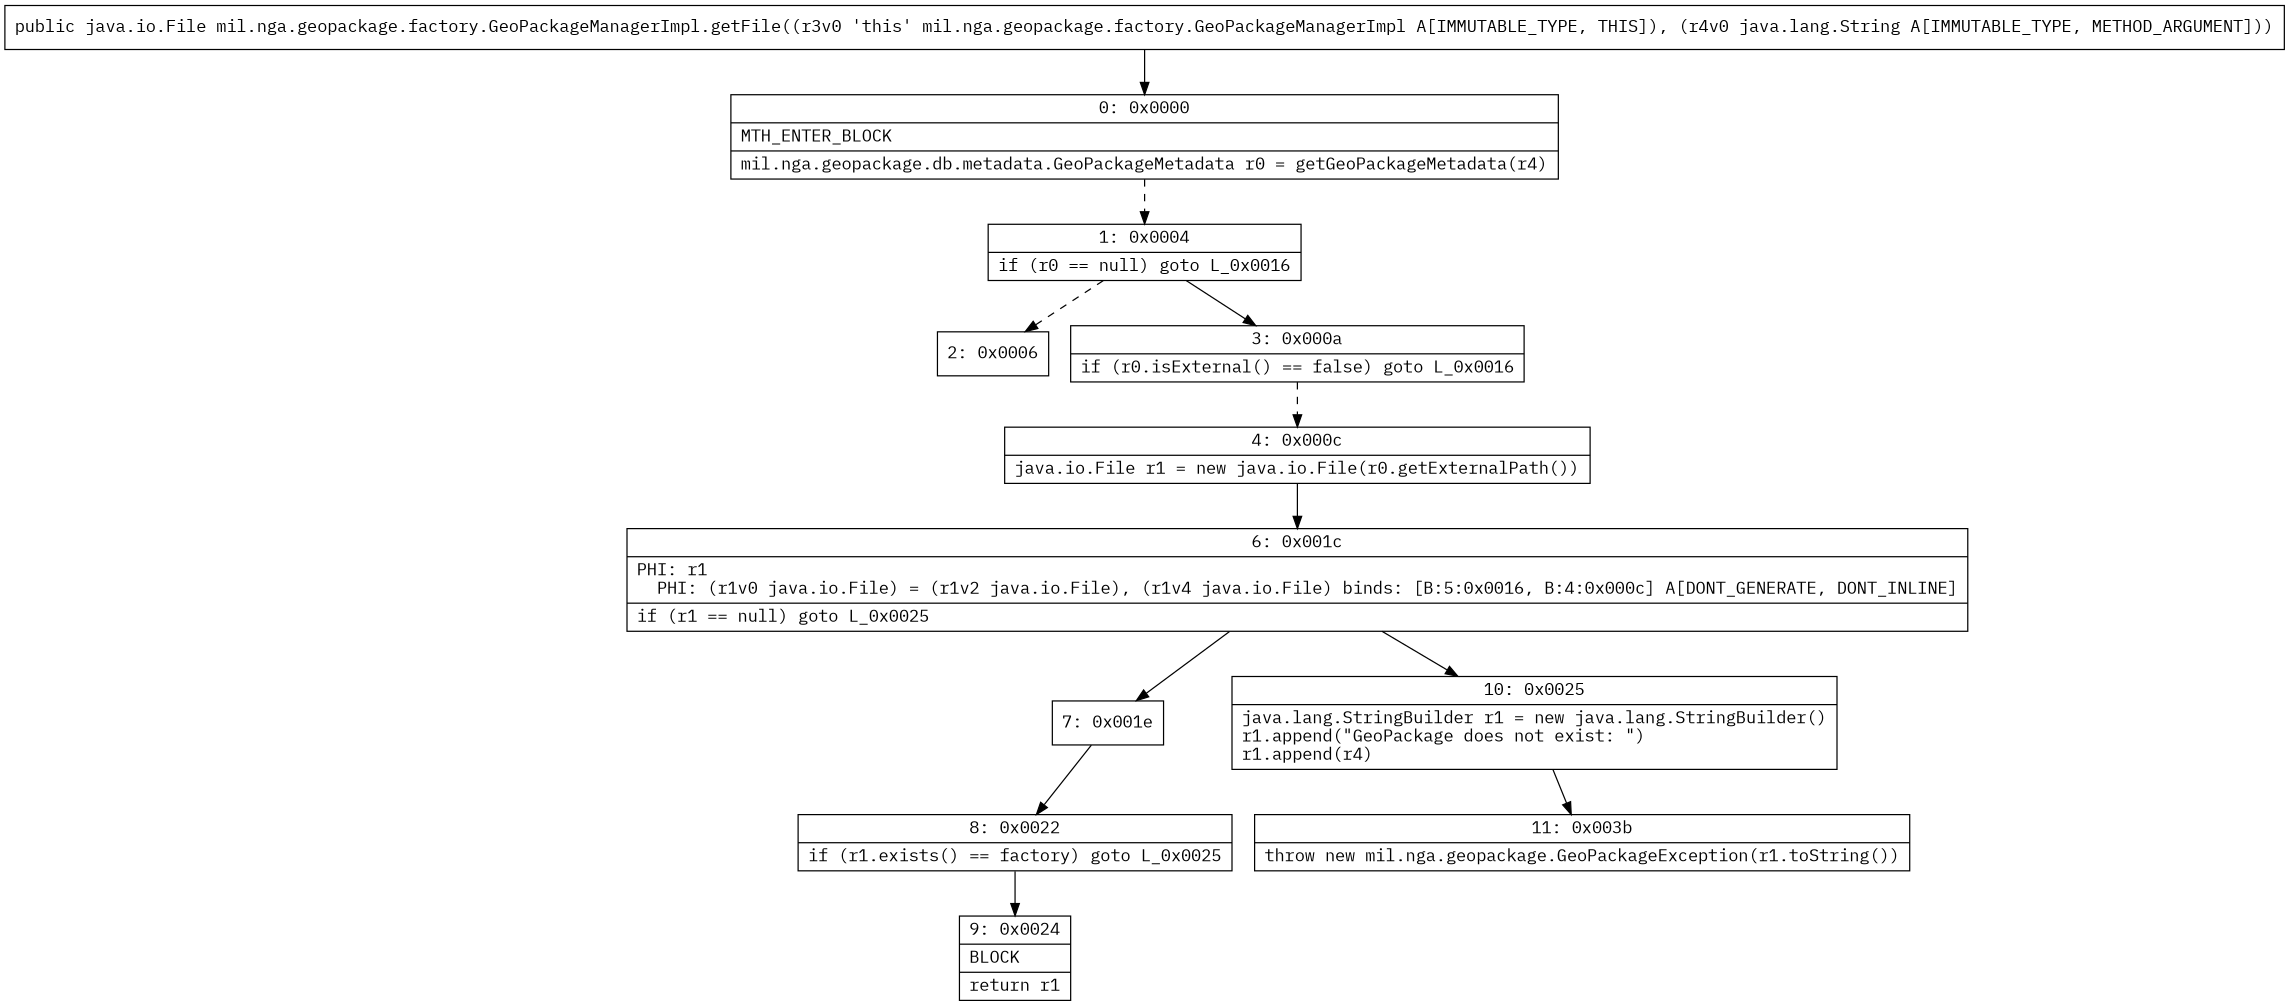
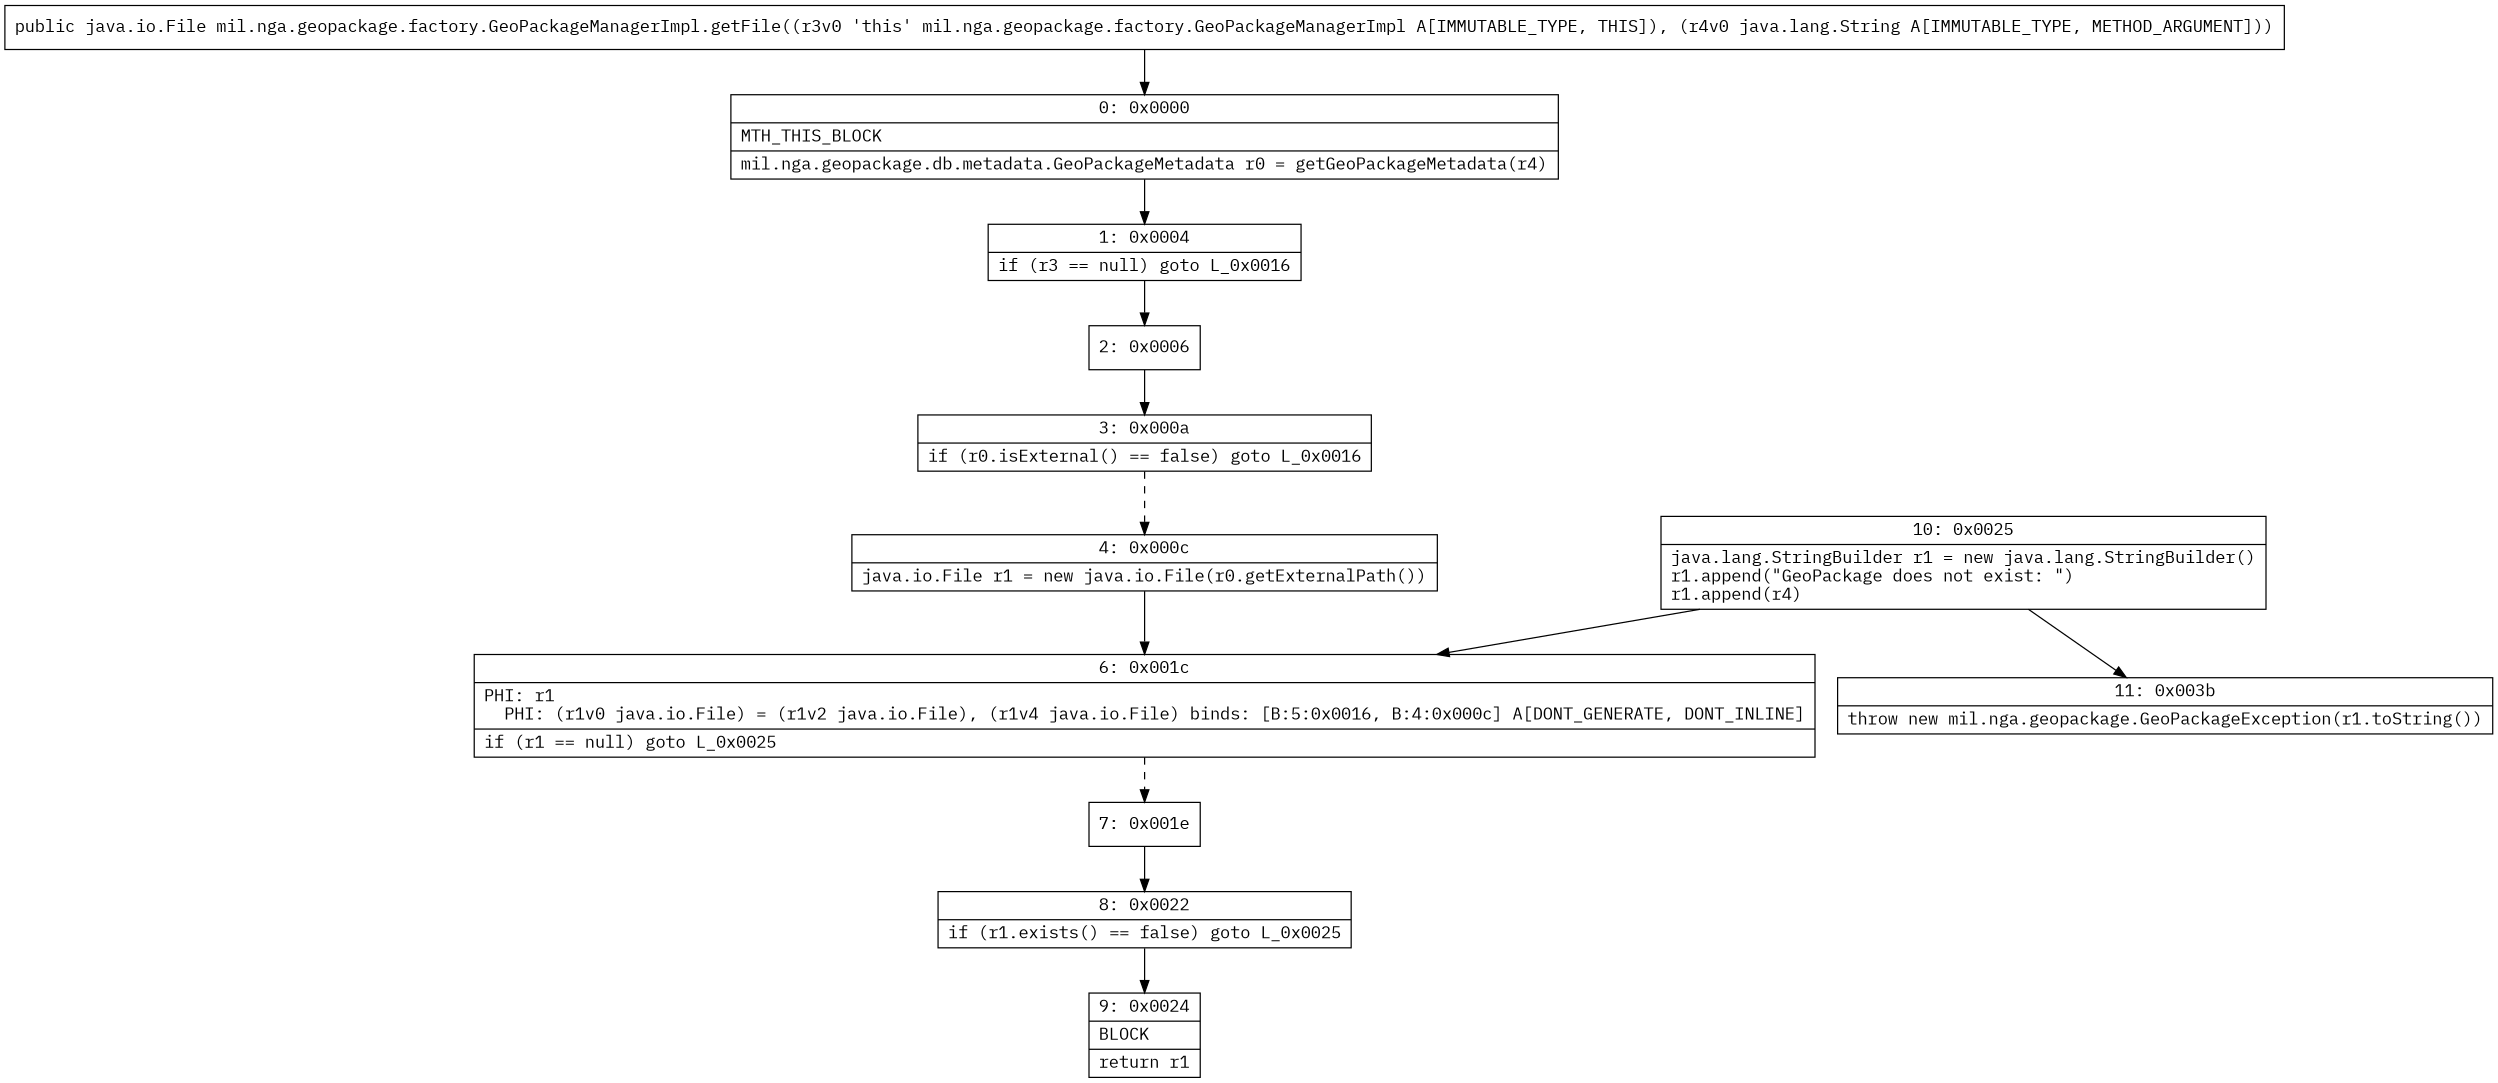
(816, 136) -> (812, 136)
(1145, 195) -> (1145, 195)
(1145, 266) -> (1145, 266)
(1216, 300) -> (1145, 386)
(1070, 303) -> (1145, 297)
(1414, 651) -> (1574, 631)
(1188, 662) -> (1145, 773)
(1015, 856) -> (1145, 933)
